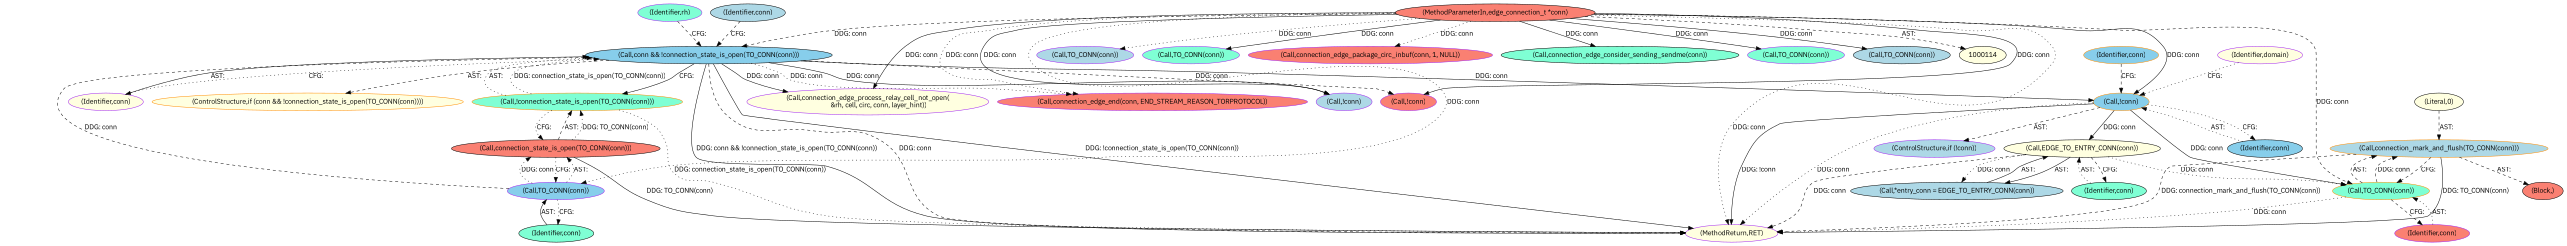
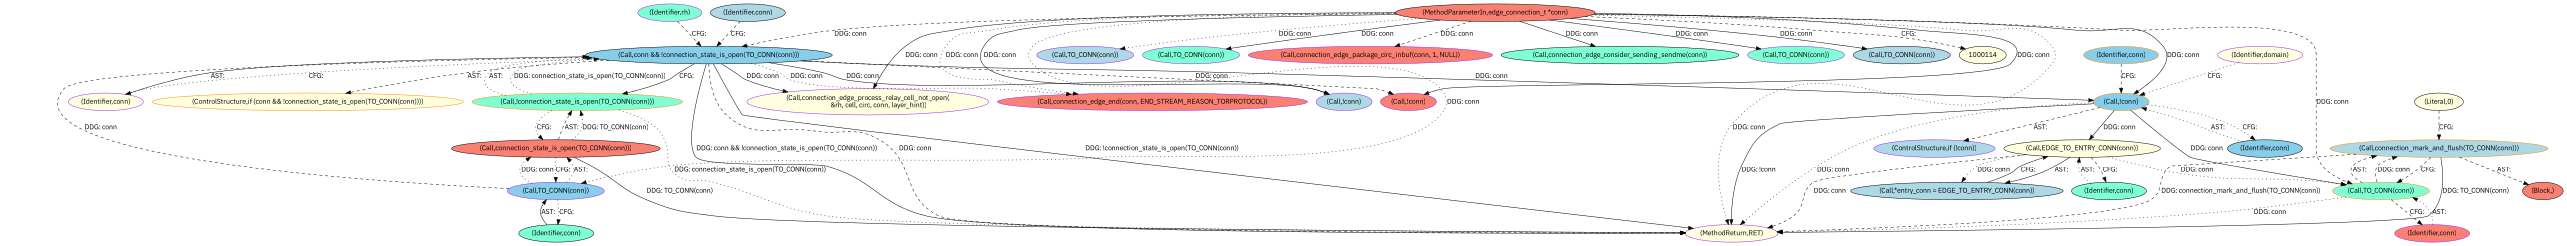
(1435, 33) -> (1435, 33)
(1910, 34) -> (1910, 34)
(2447, 127) -> (2447, 127)
(2029, 170) -> (2029, 170)
